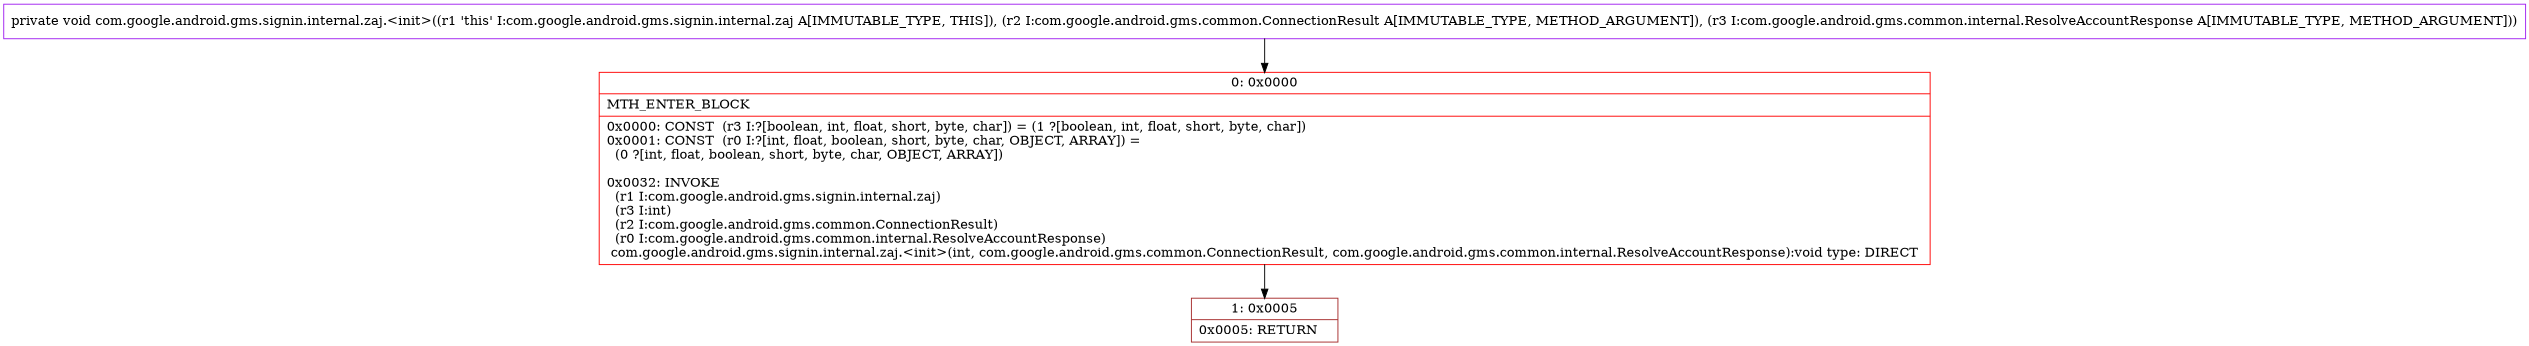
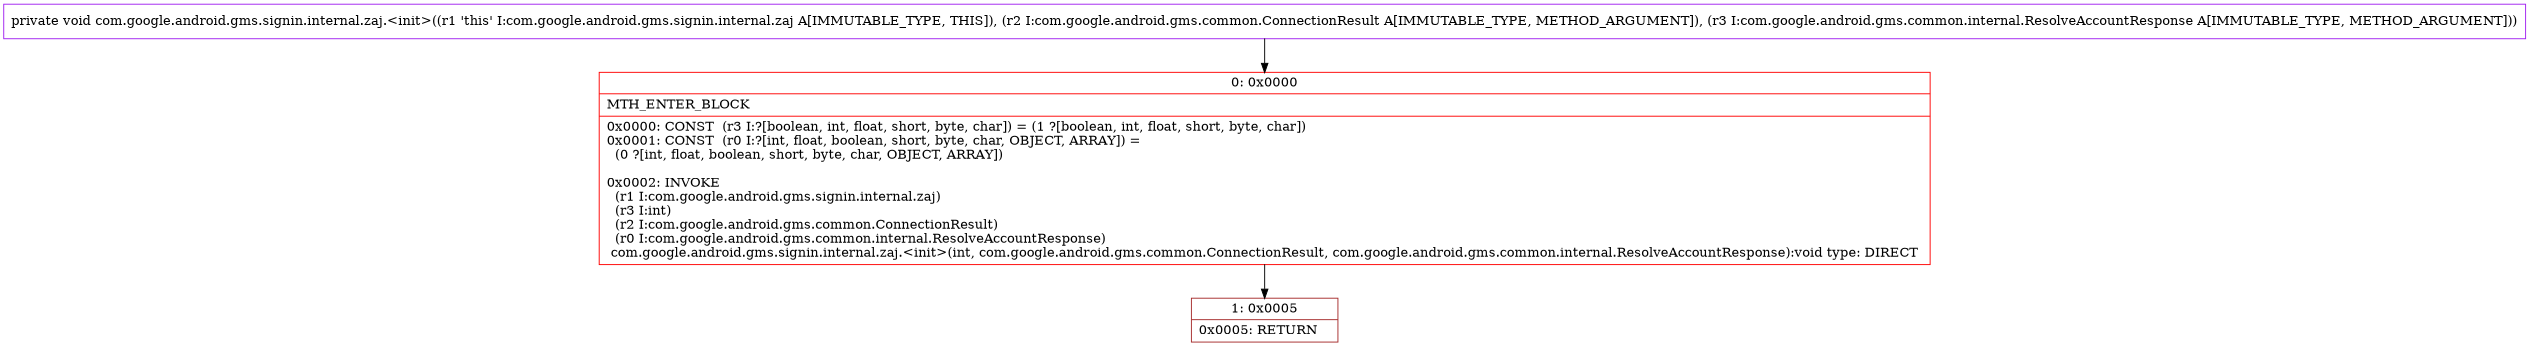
(668, 183) -> (668, 183)
